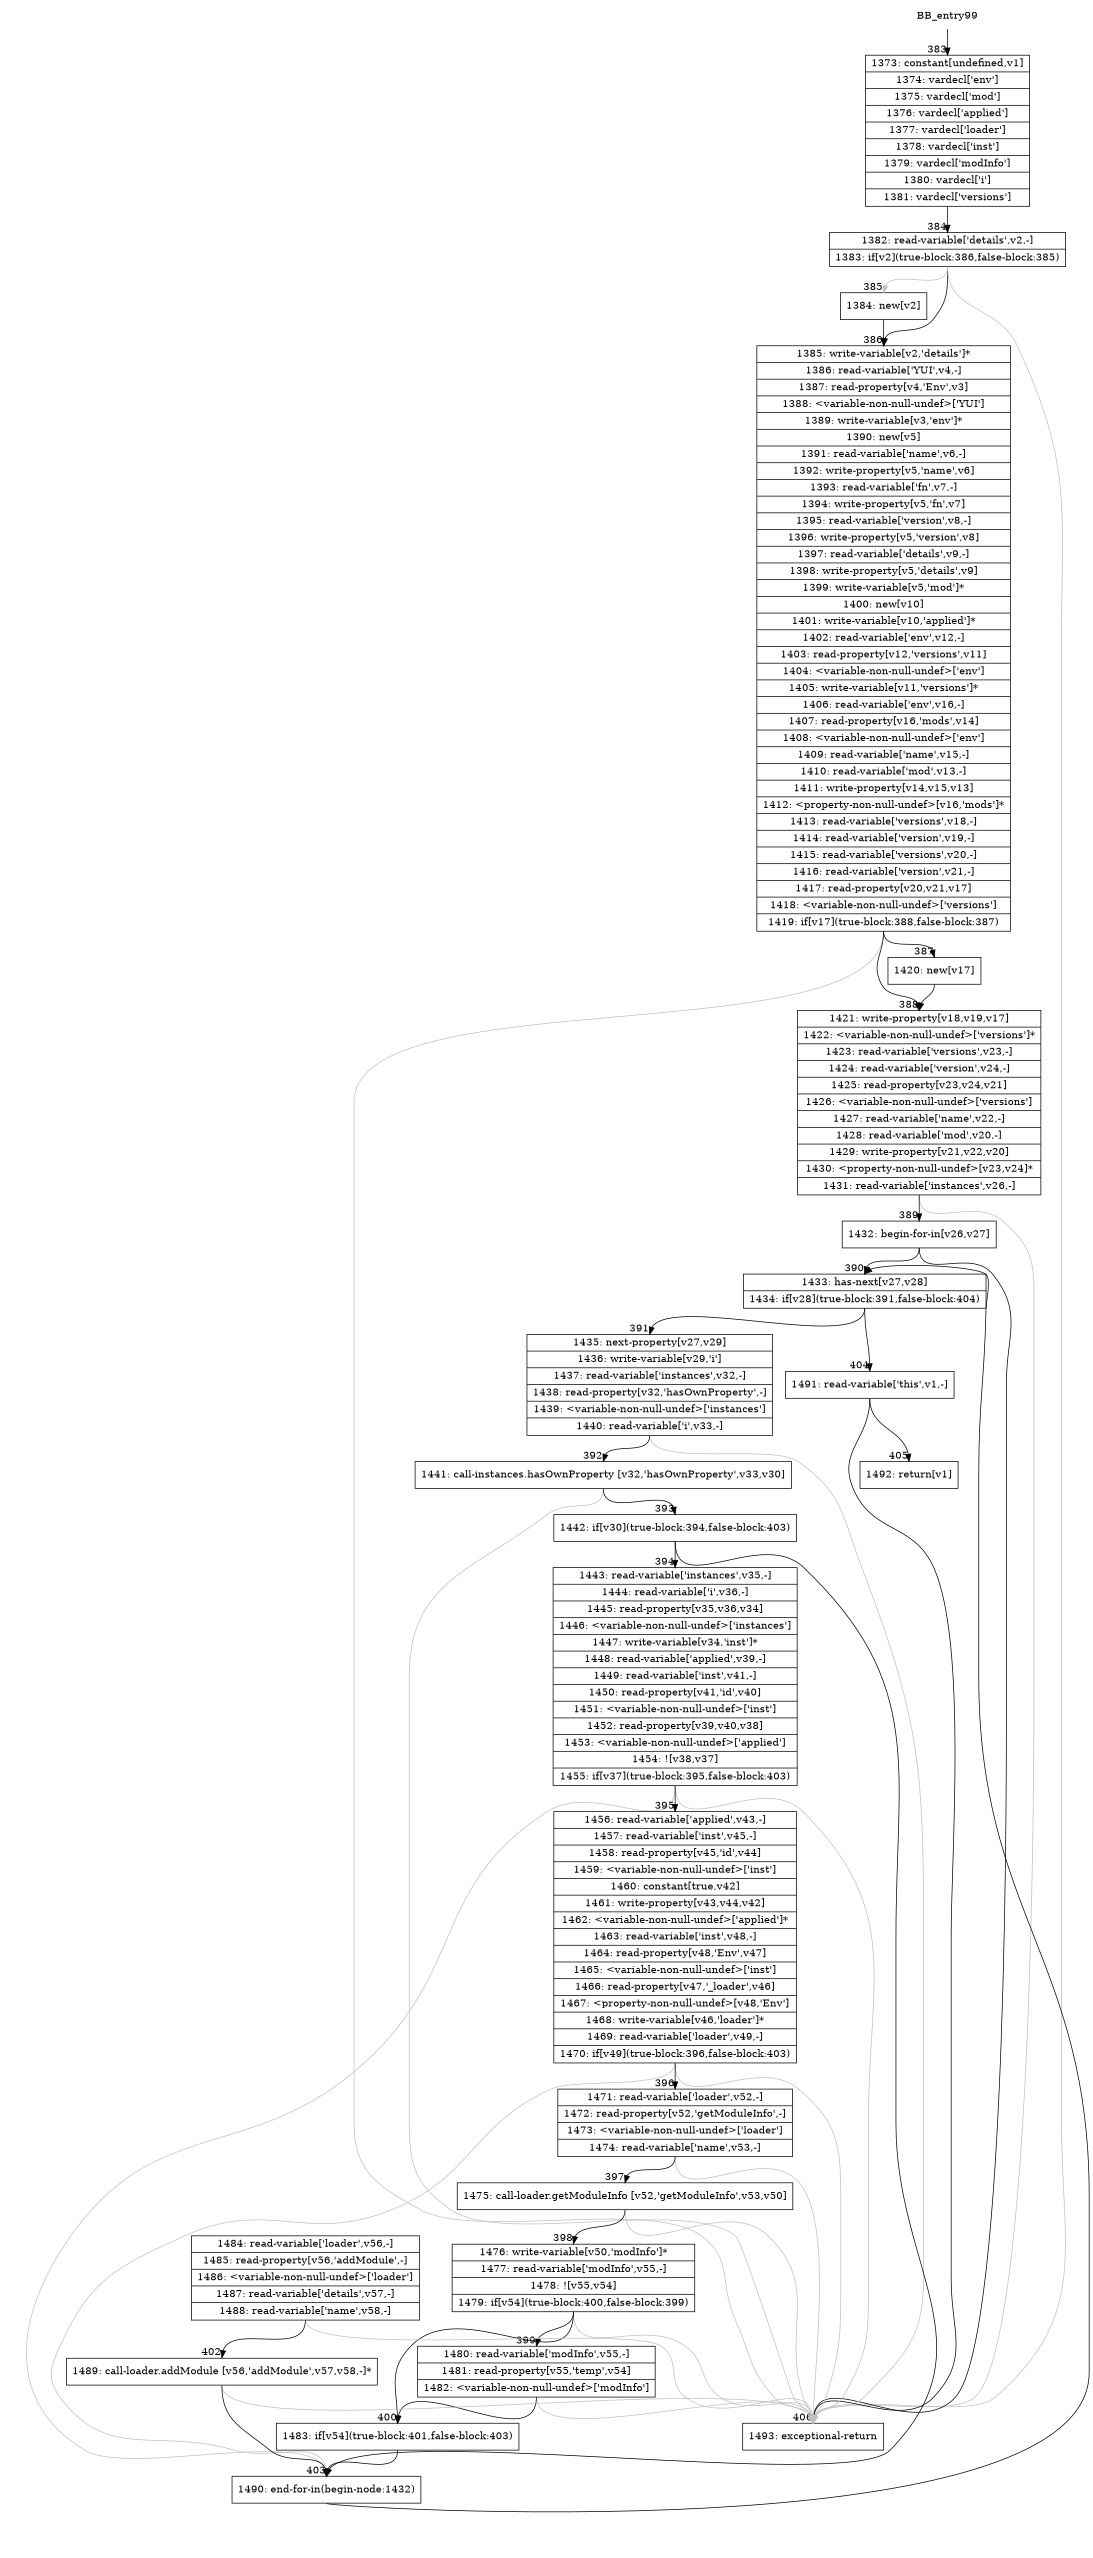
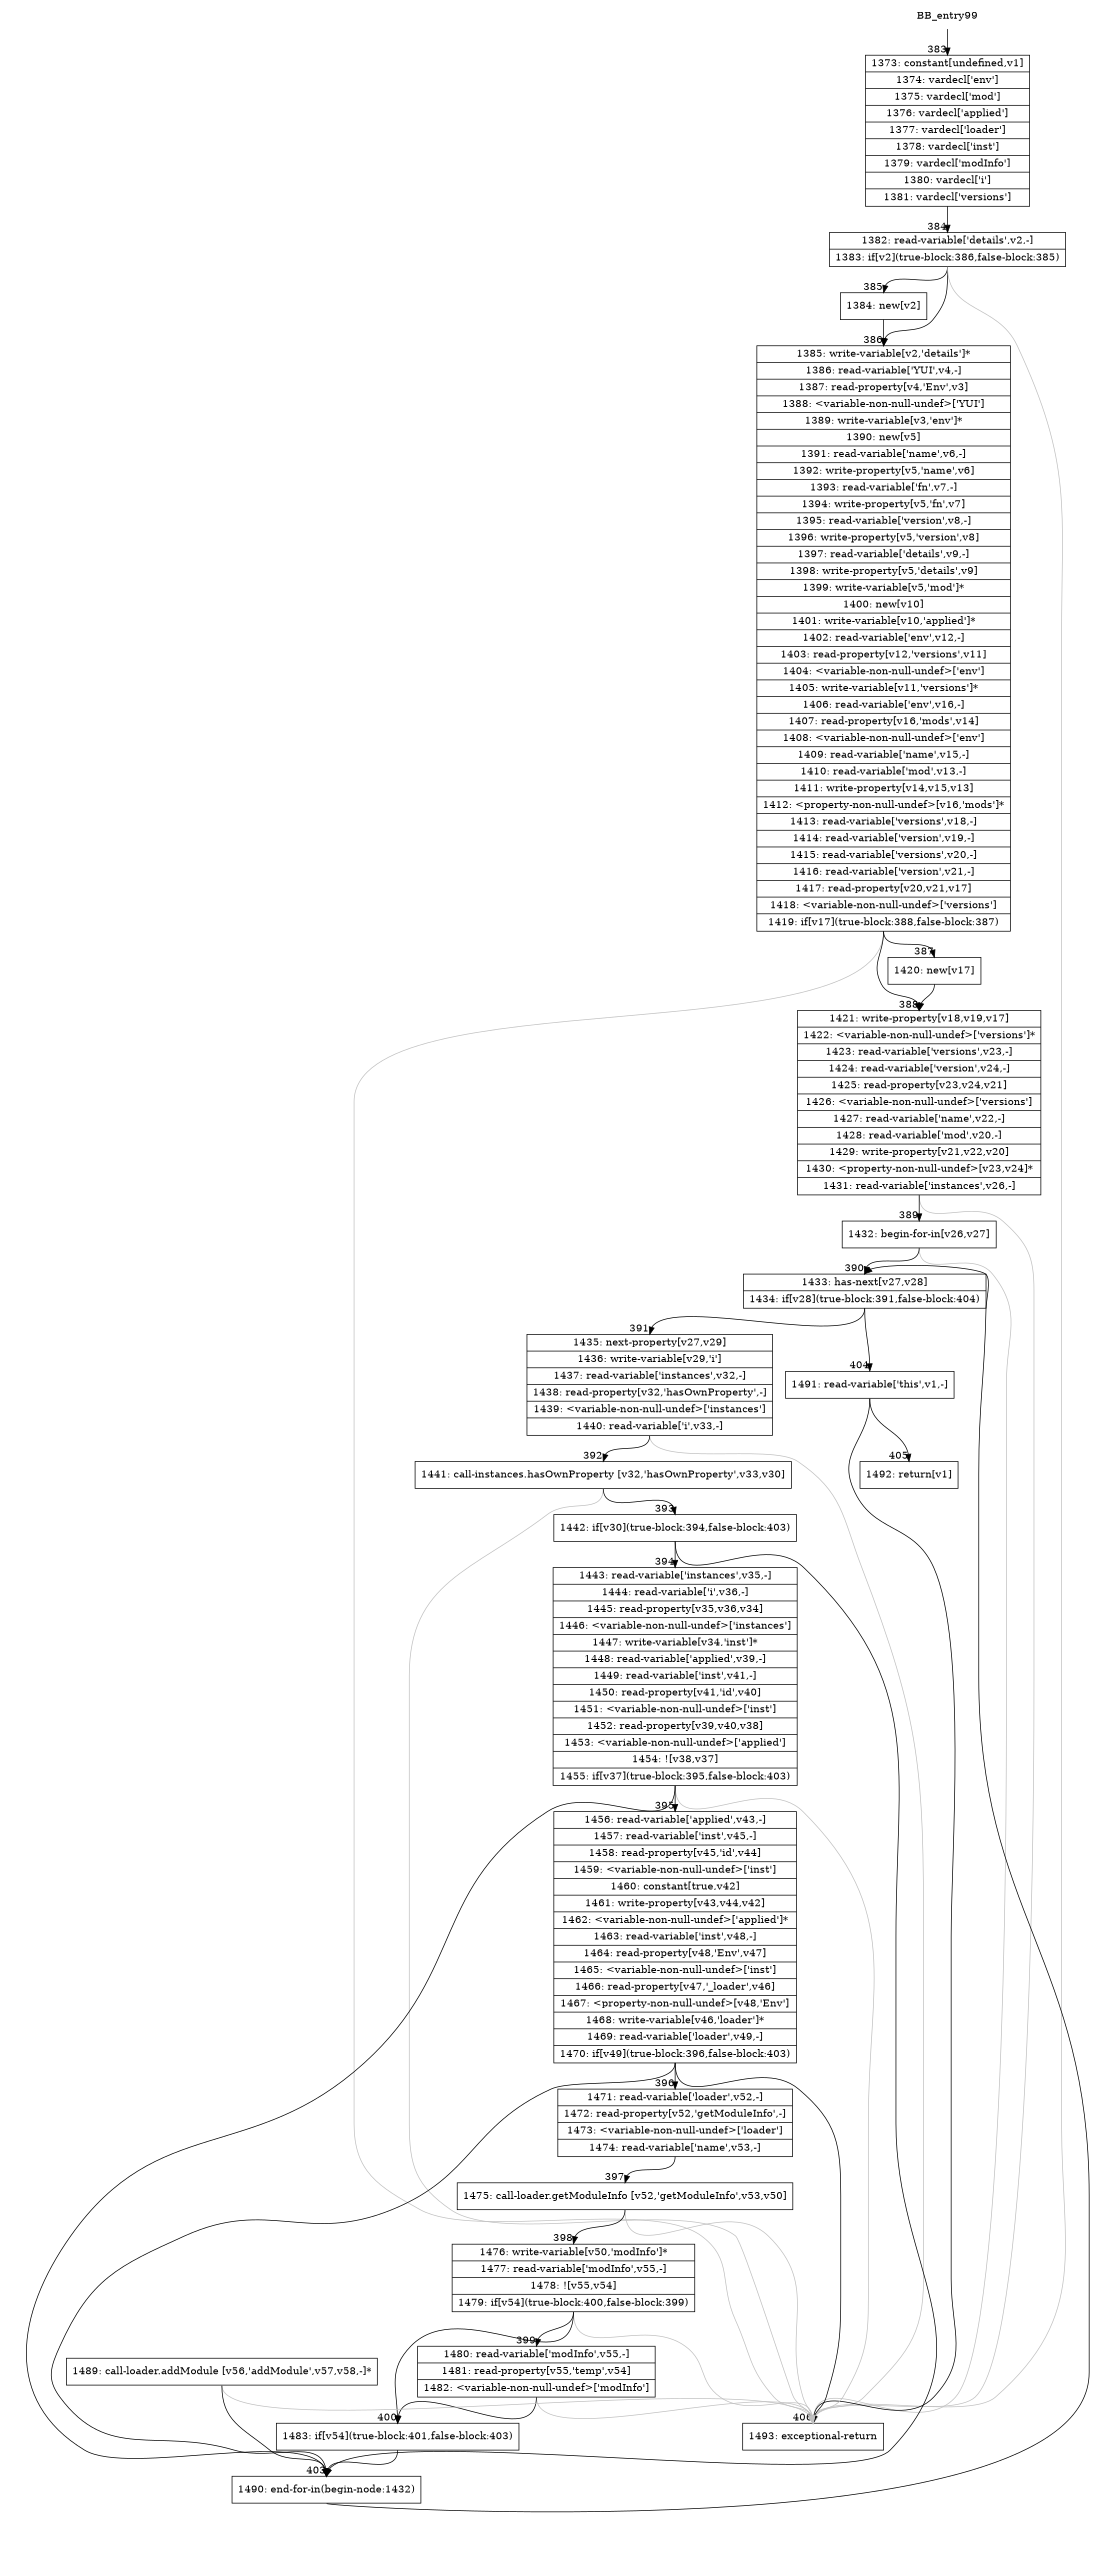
(919, 280) -> (919, 280)
(1005, 1871) -> (1005, 1871)
(196, 2145) -> (196, 2145)
(841, 2178) -> (841, 2178)
(816, 2226) -> none
(198, 2231) -> (198, 2231)
(305, 2278) -> none
